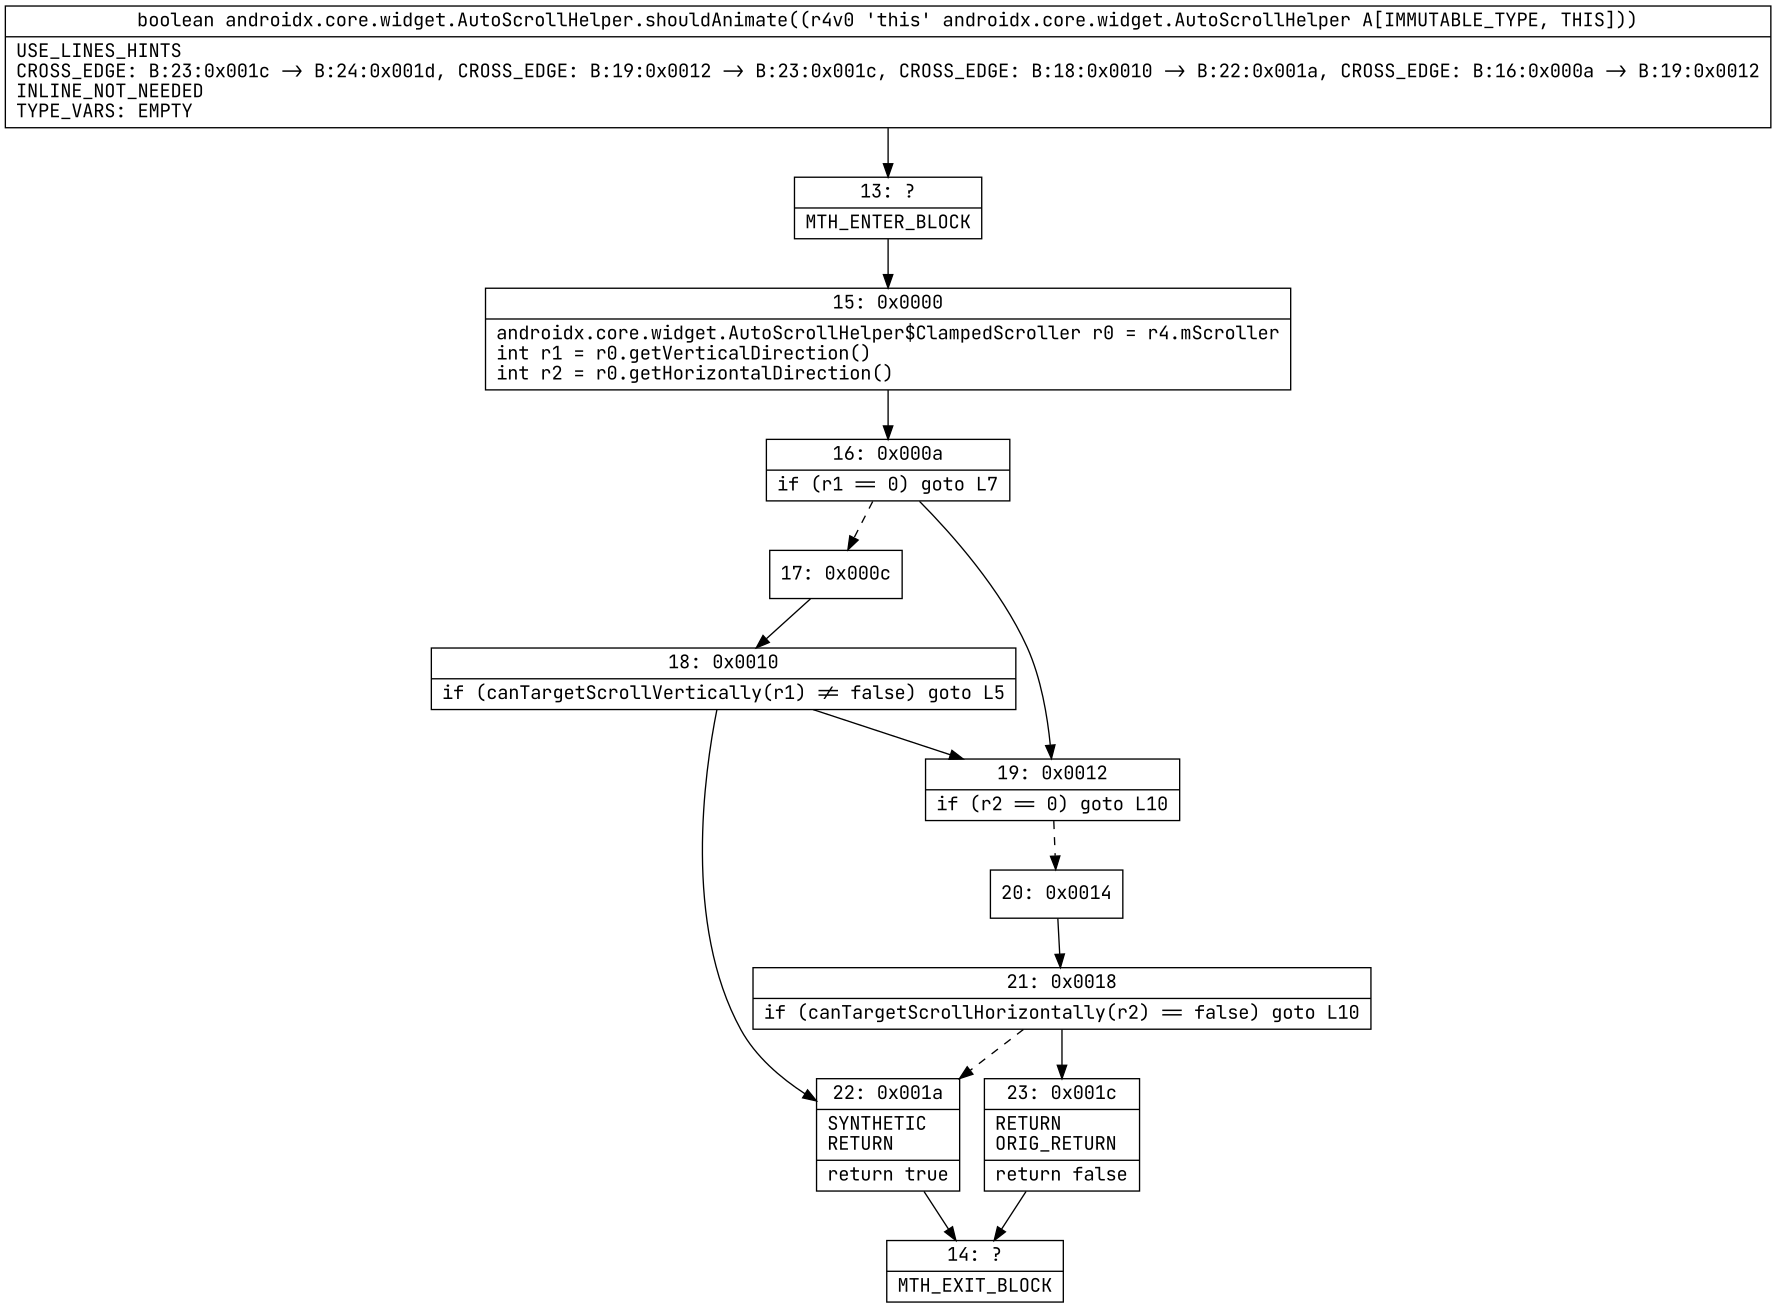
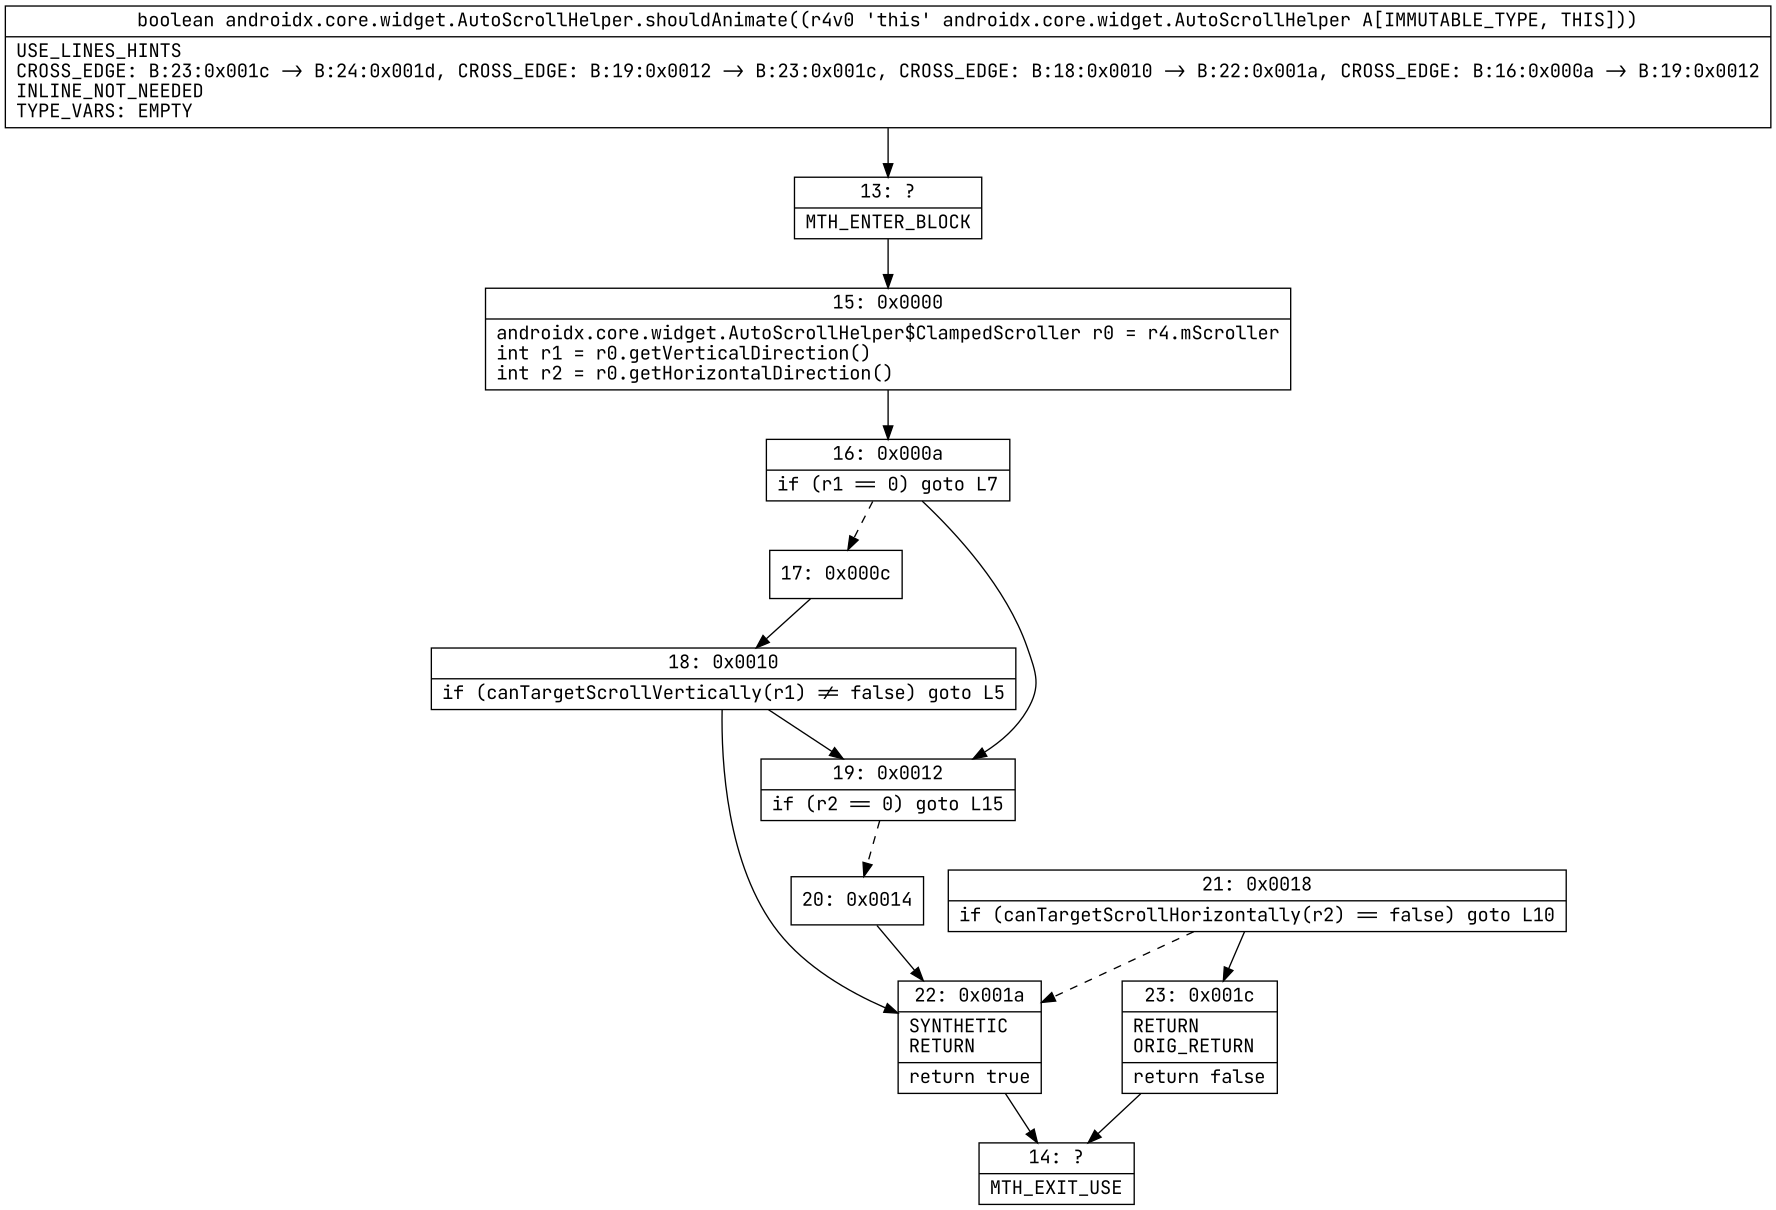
(1053, 805) -> (888, 805)
(1059, 936) -> (896, 948)
(975, 1286) -> (1057, 1188)
